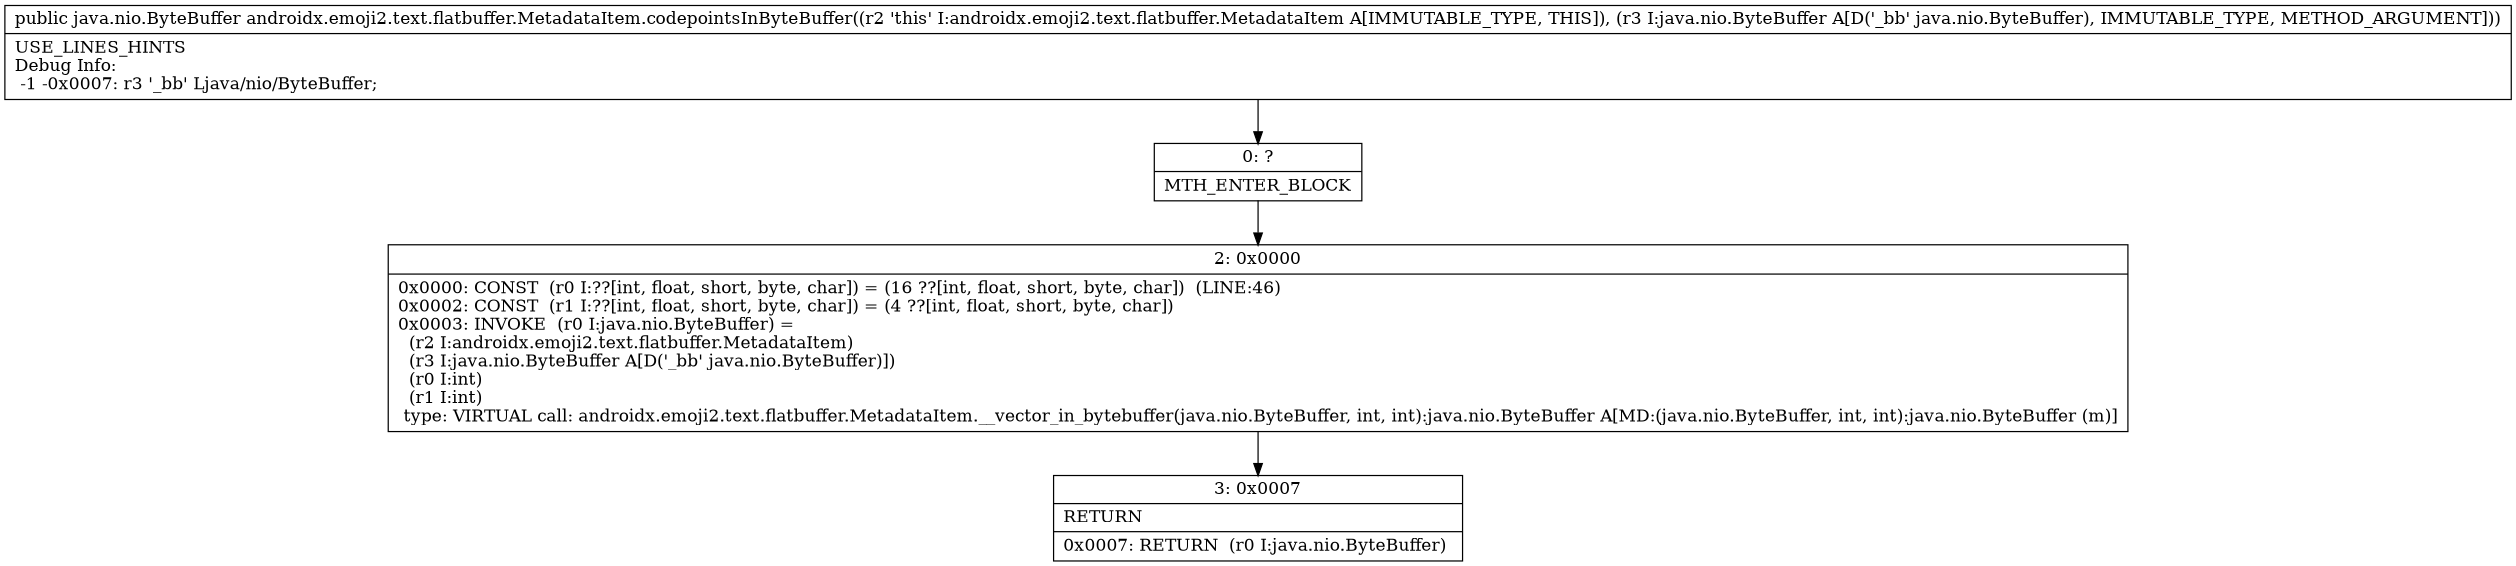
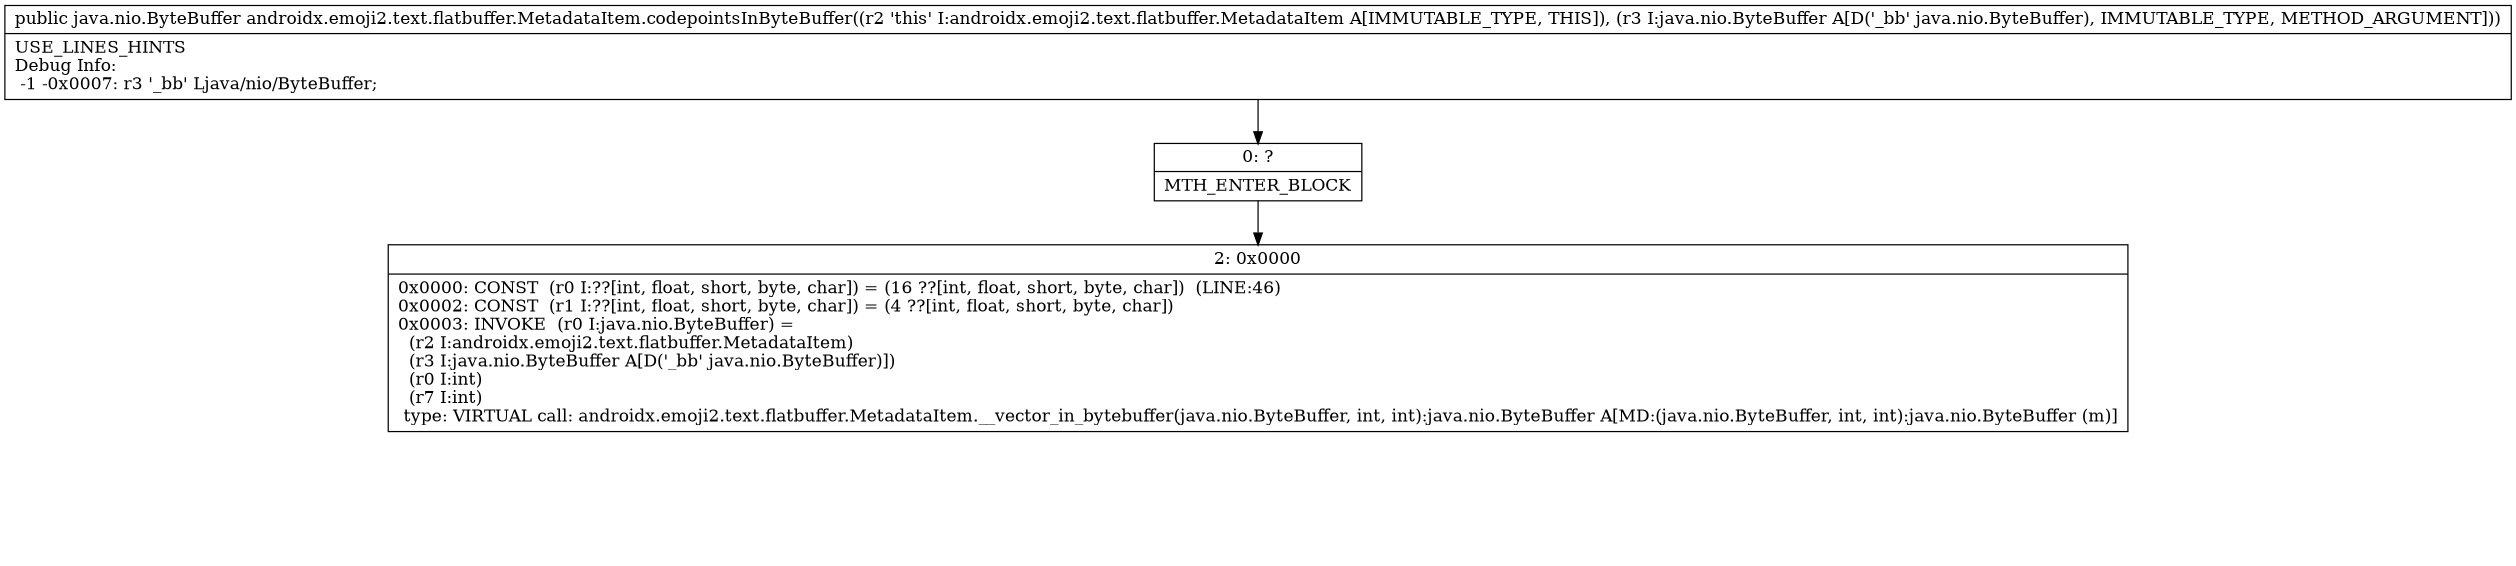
(441, 398) -> (441, 398)
(1258, 518) -> none
